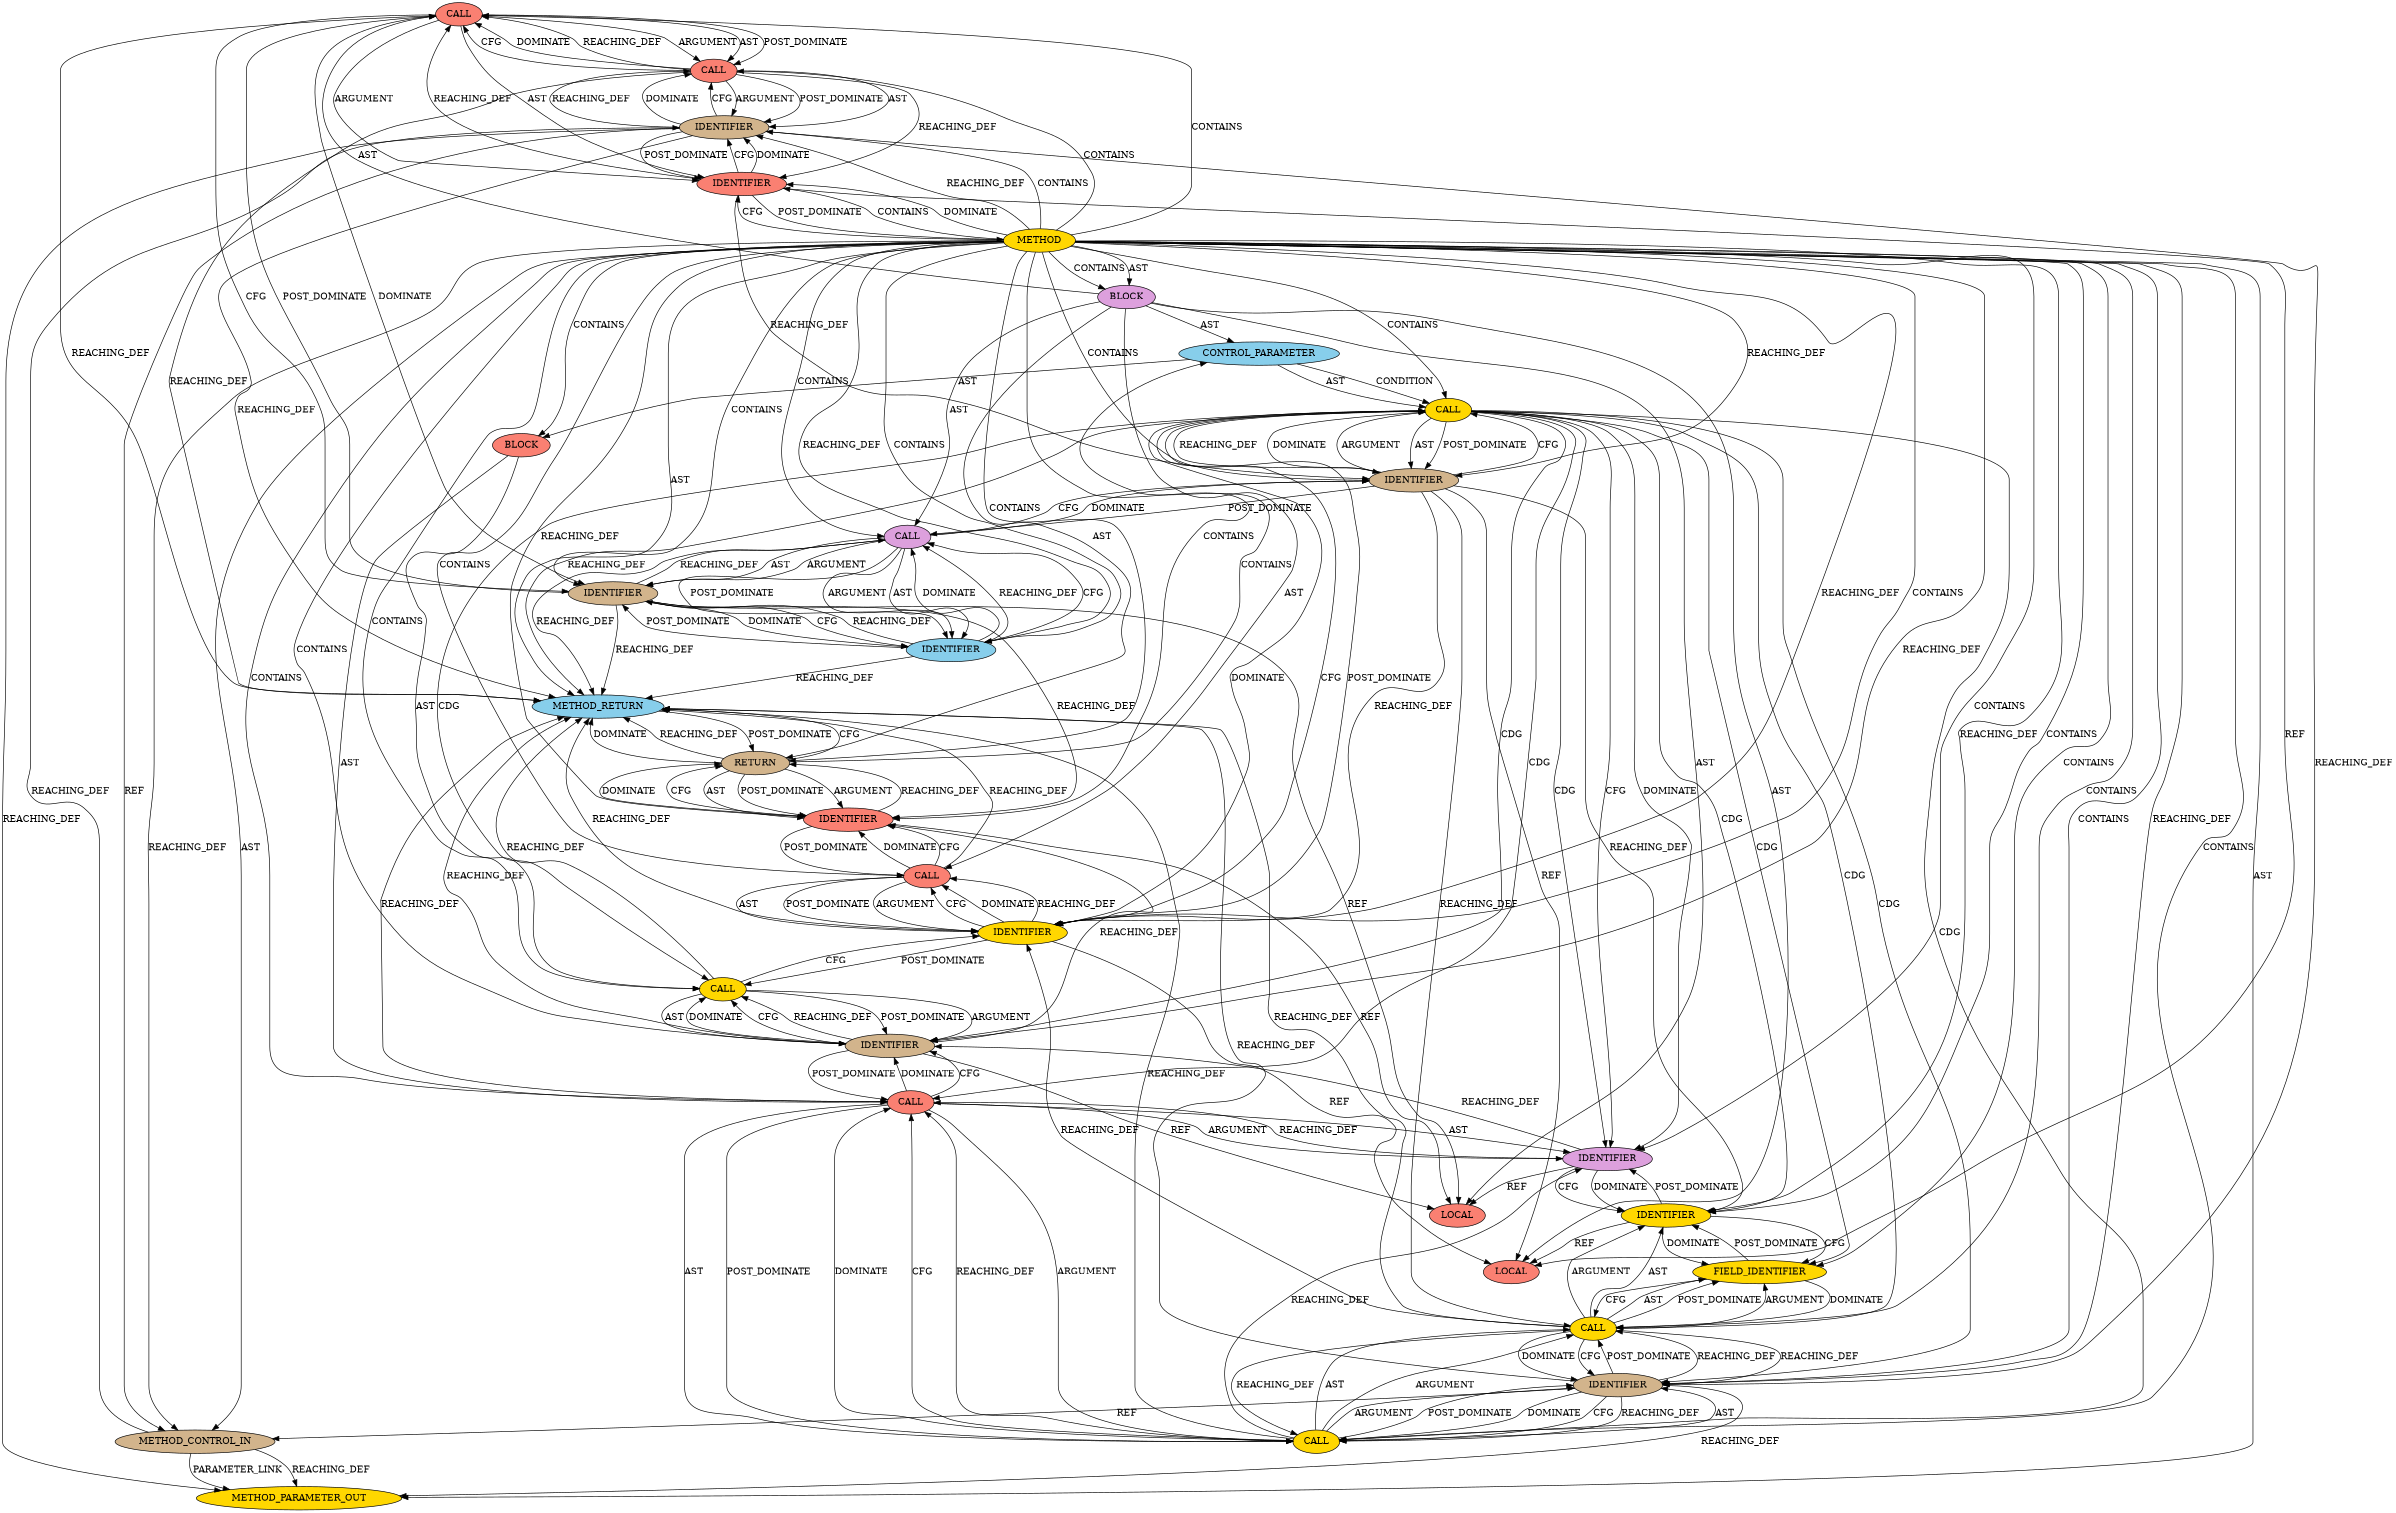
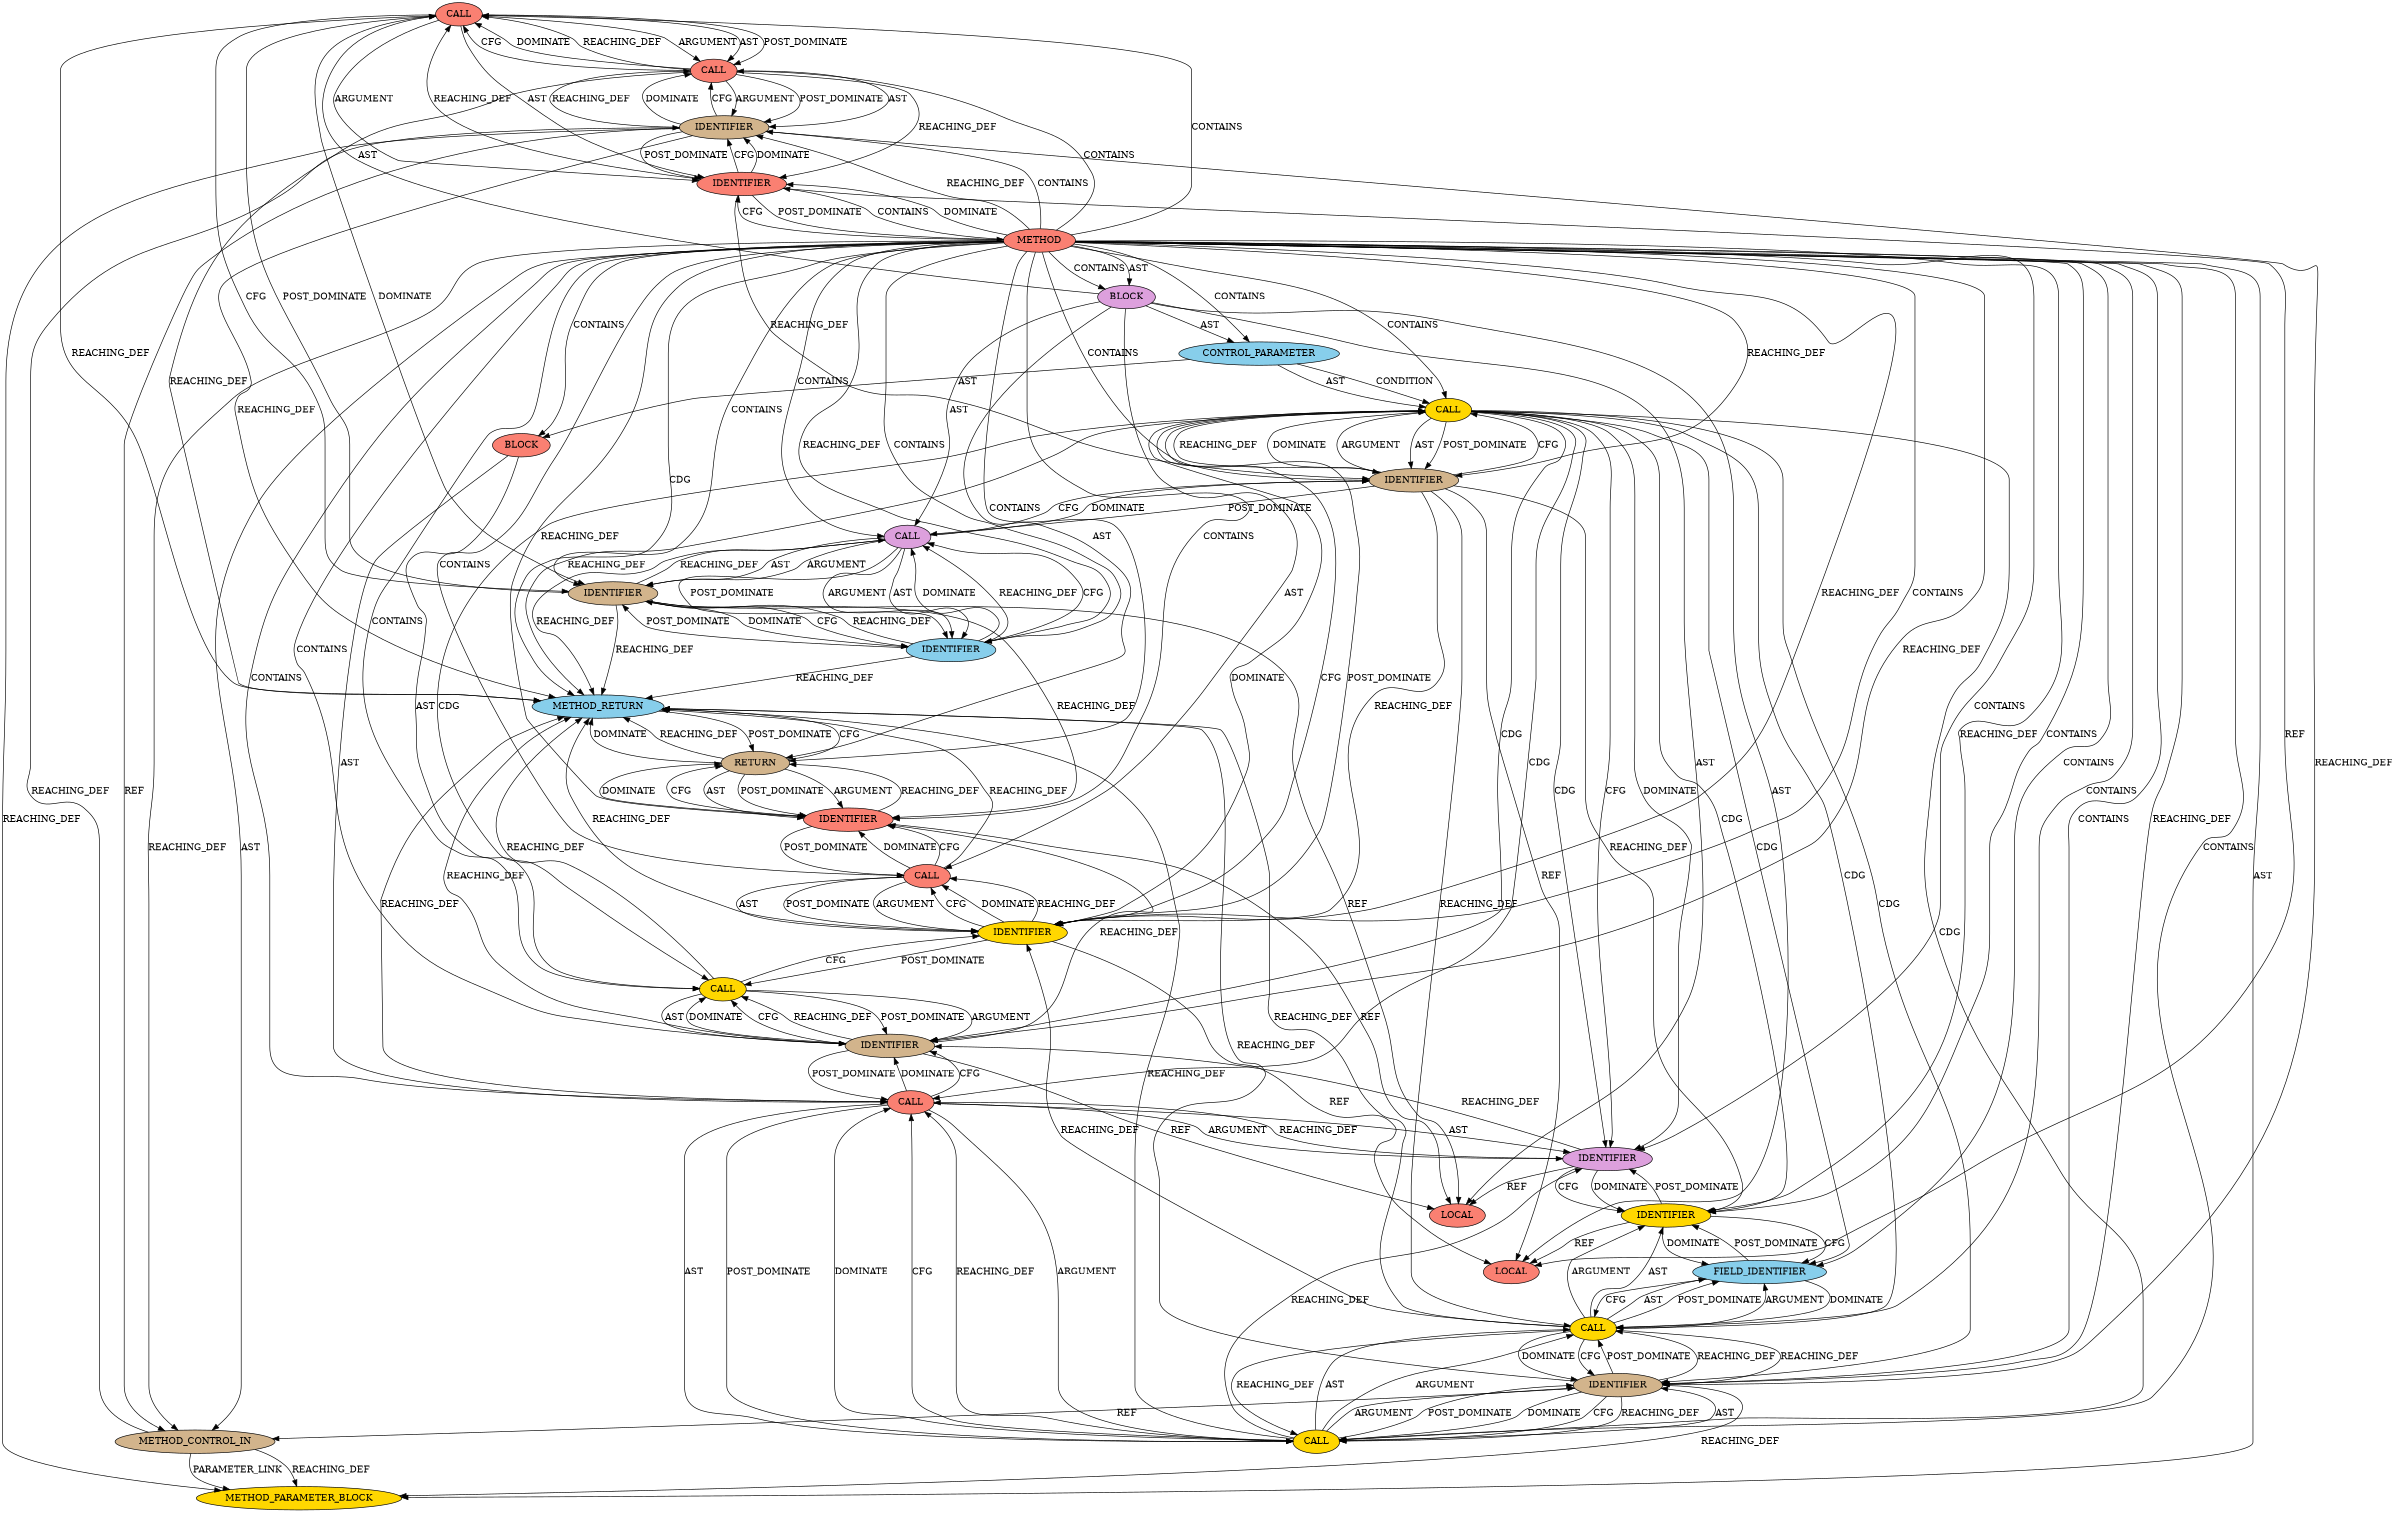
(1039, 240) -> (1039, 240)
(680, 480) -> (680, 480)
(1232, 627) -> (1168, 273)
(1760, 1272) -> (1760, 1272)
(299, 1498) -> (299, 1498)
